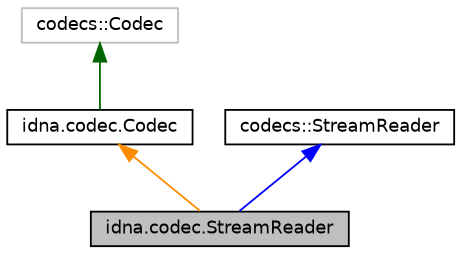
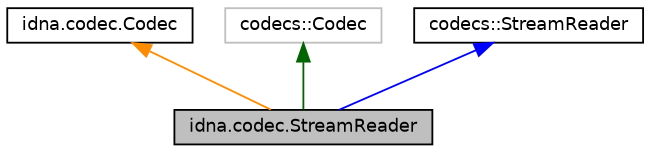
(100, 86) -> (303, 86)
